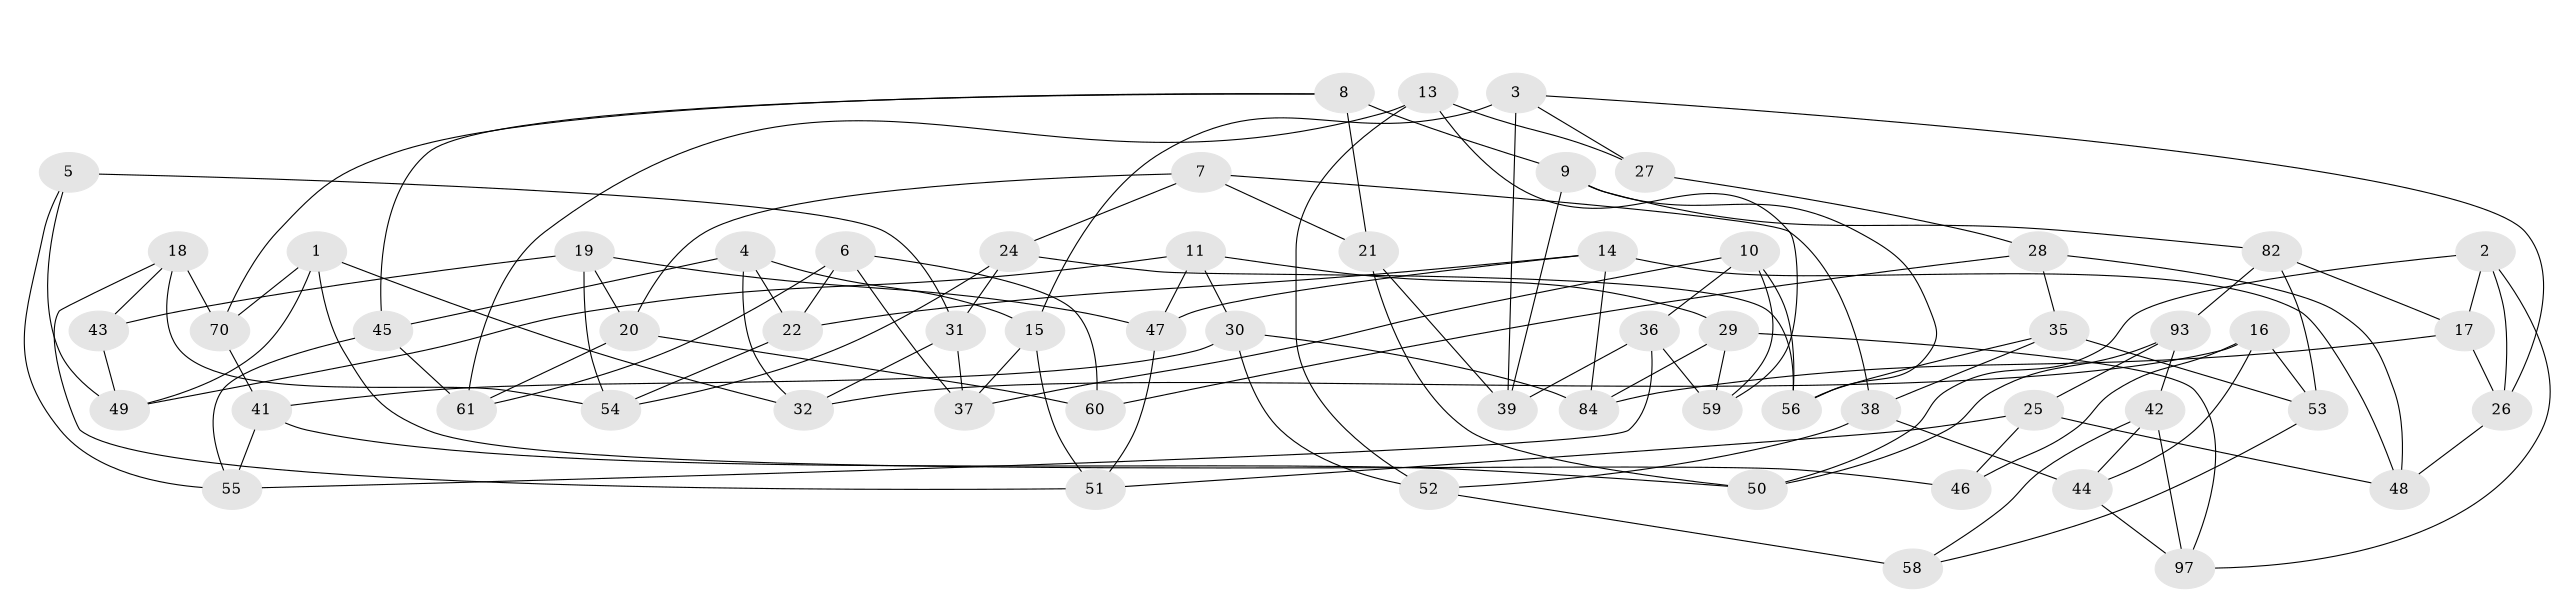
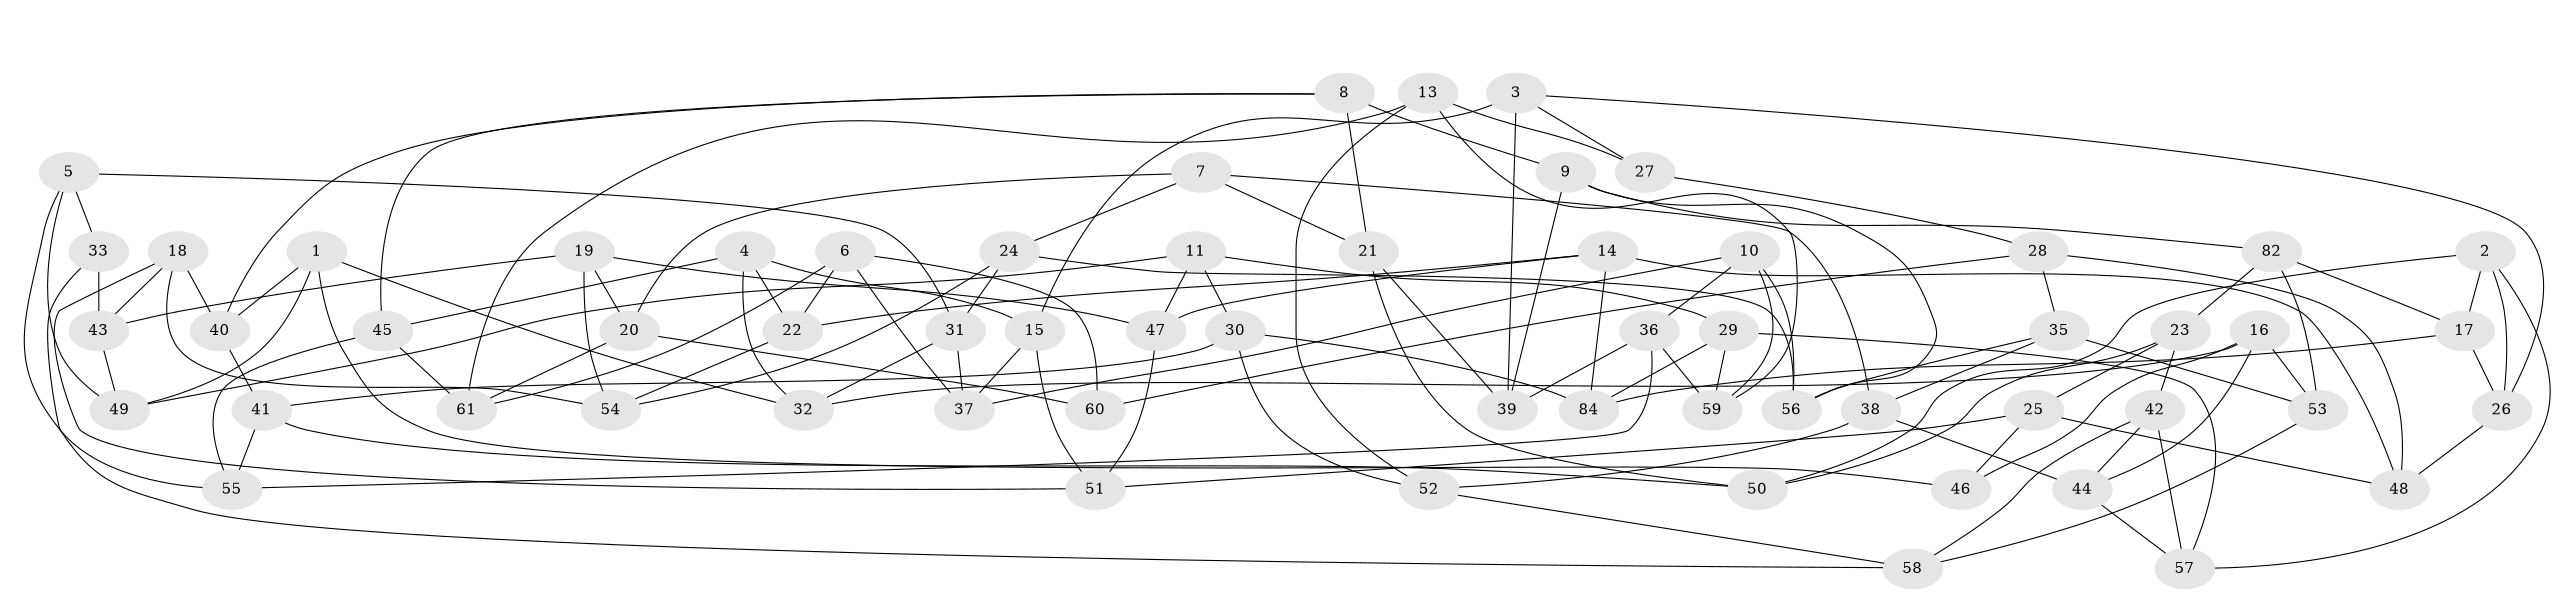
none -> (99, 252)
(220, 331) -> (220, 331)
(2180, 331) -> (2180, 331)
(2185, 569) -> (2185, 569)
